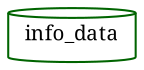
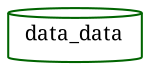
(72, 35) -> (75, 35)
